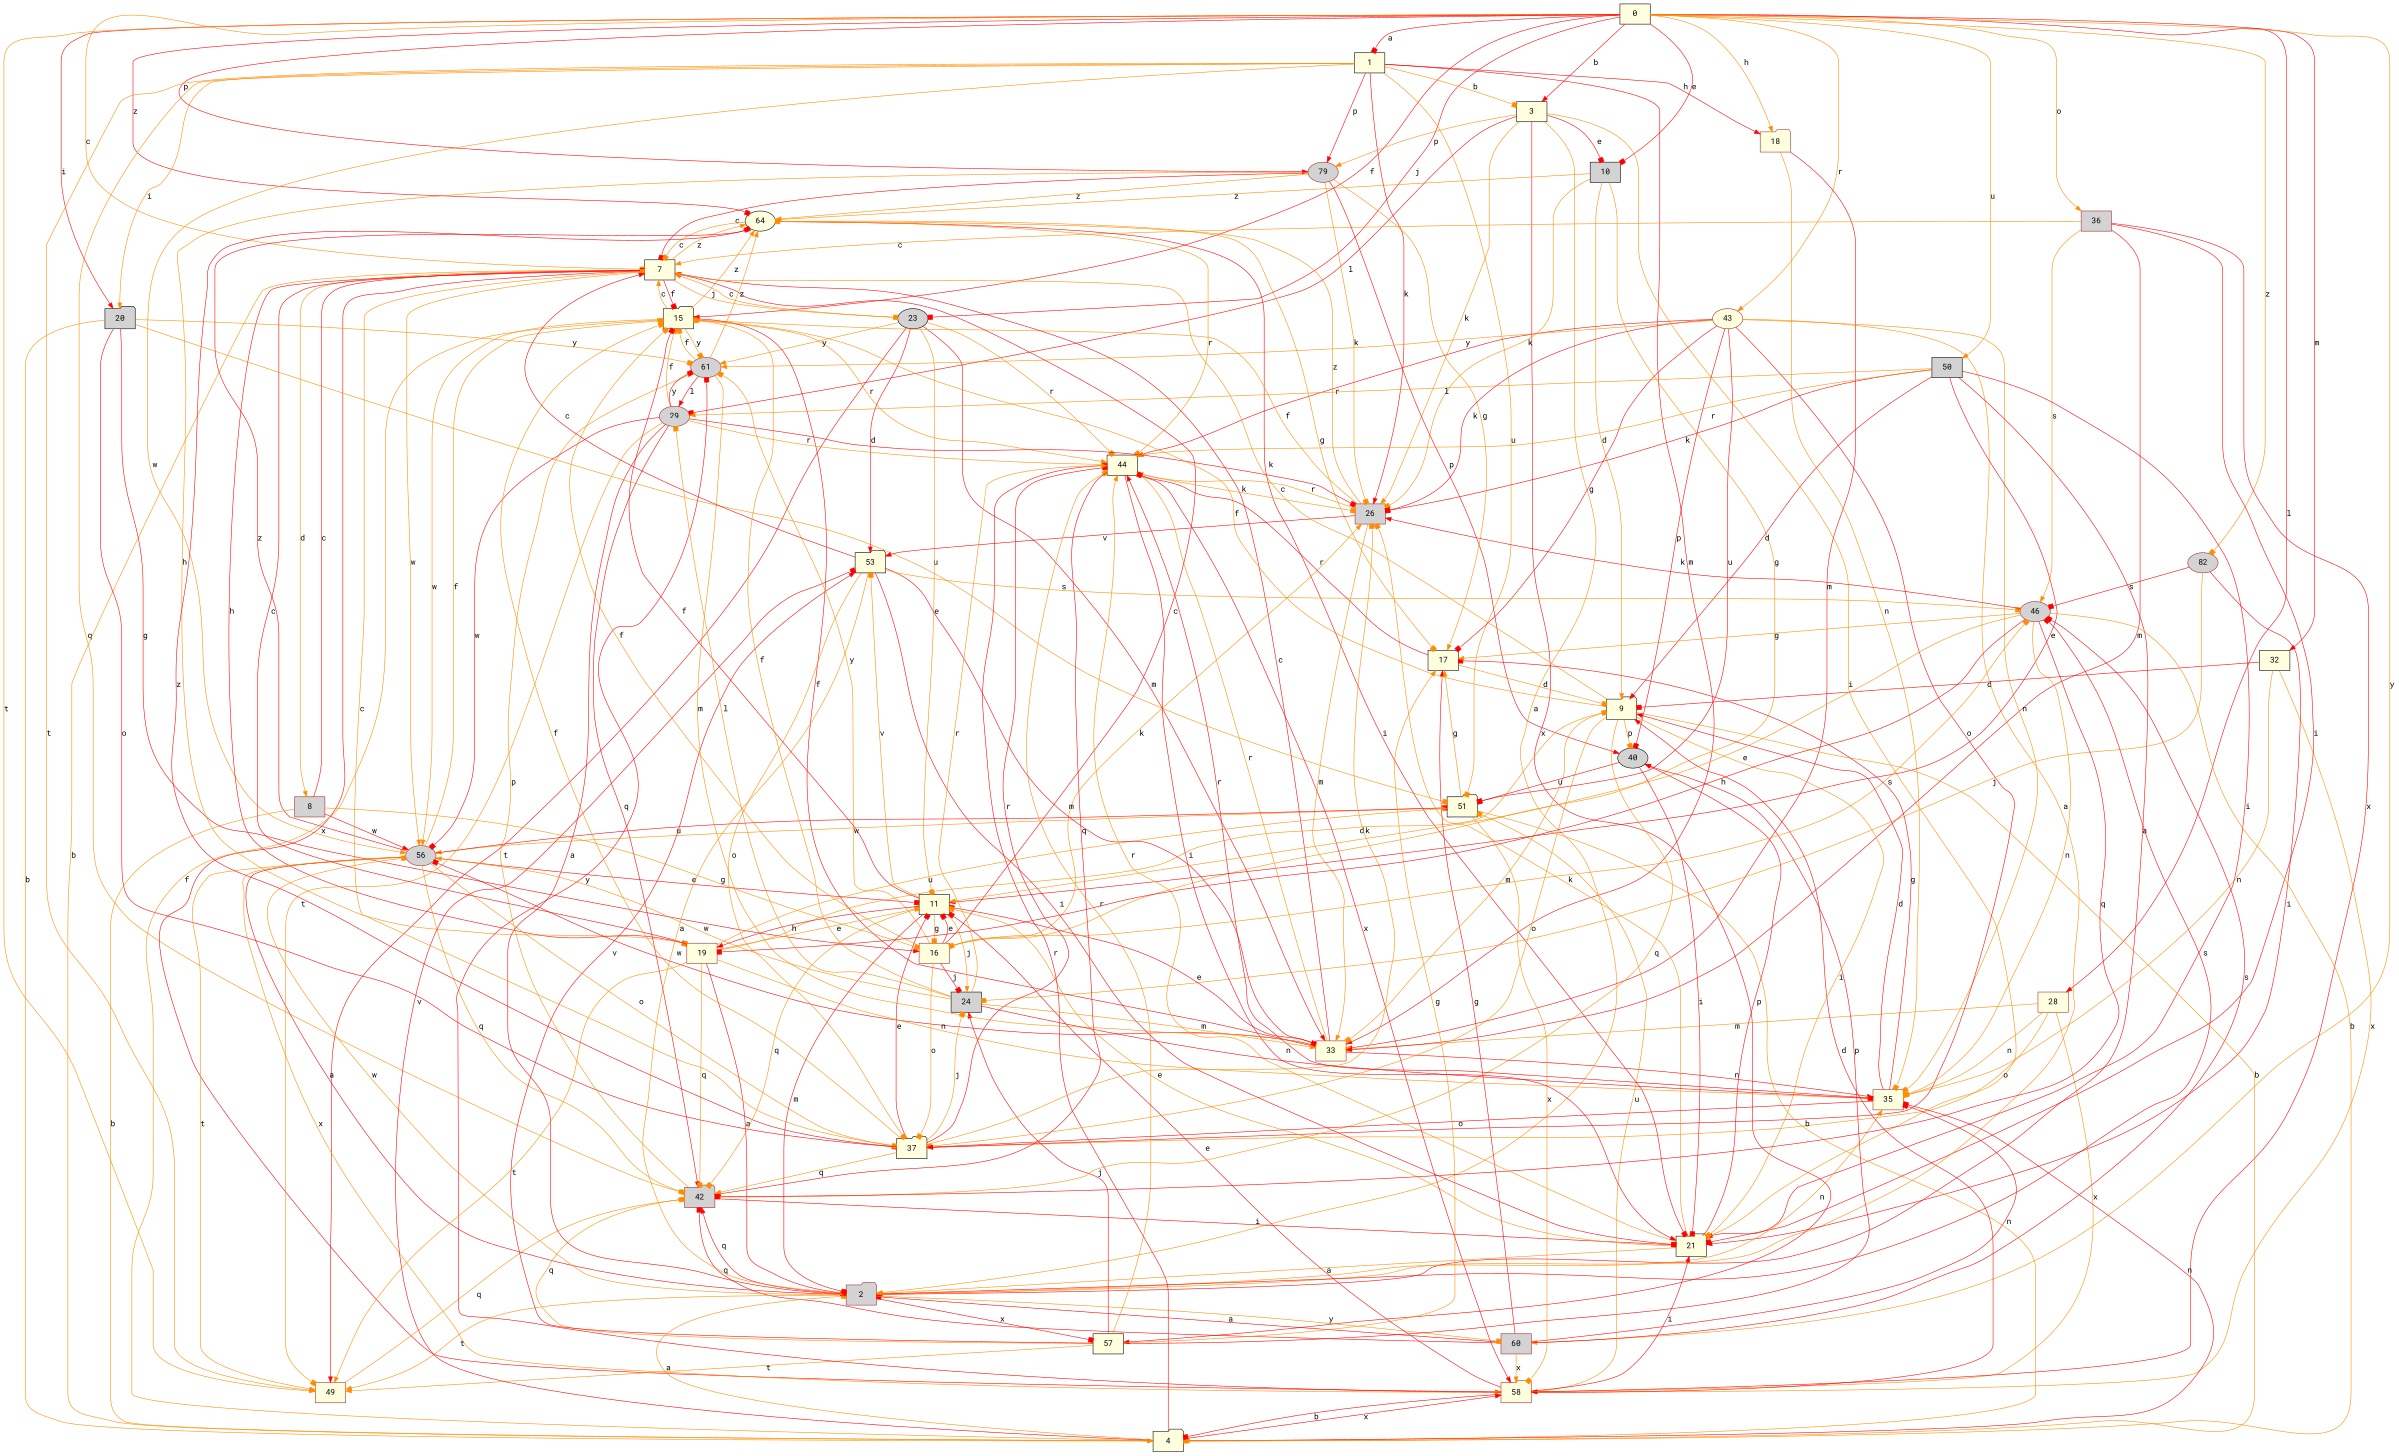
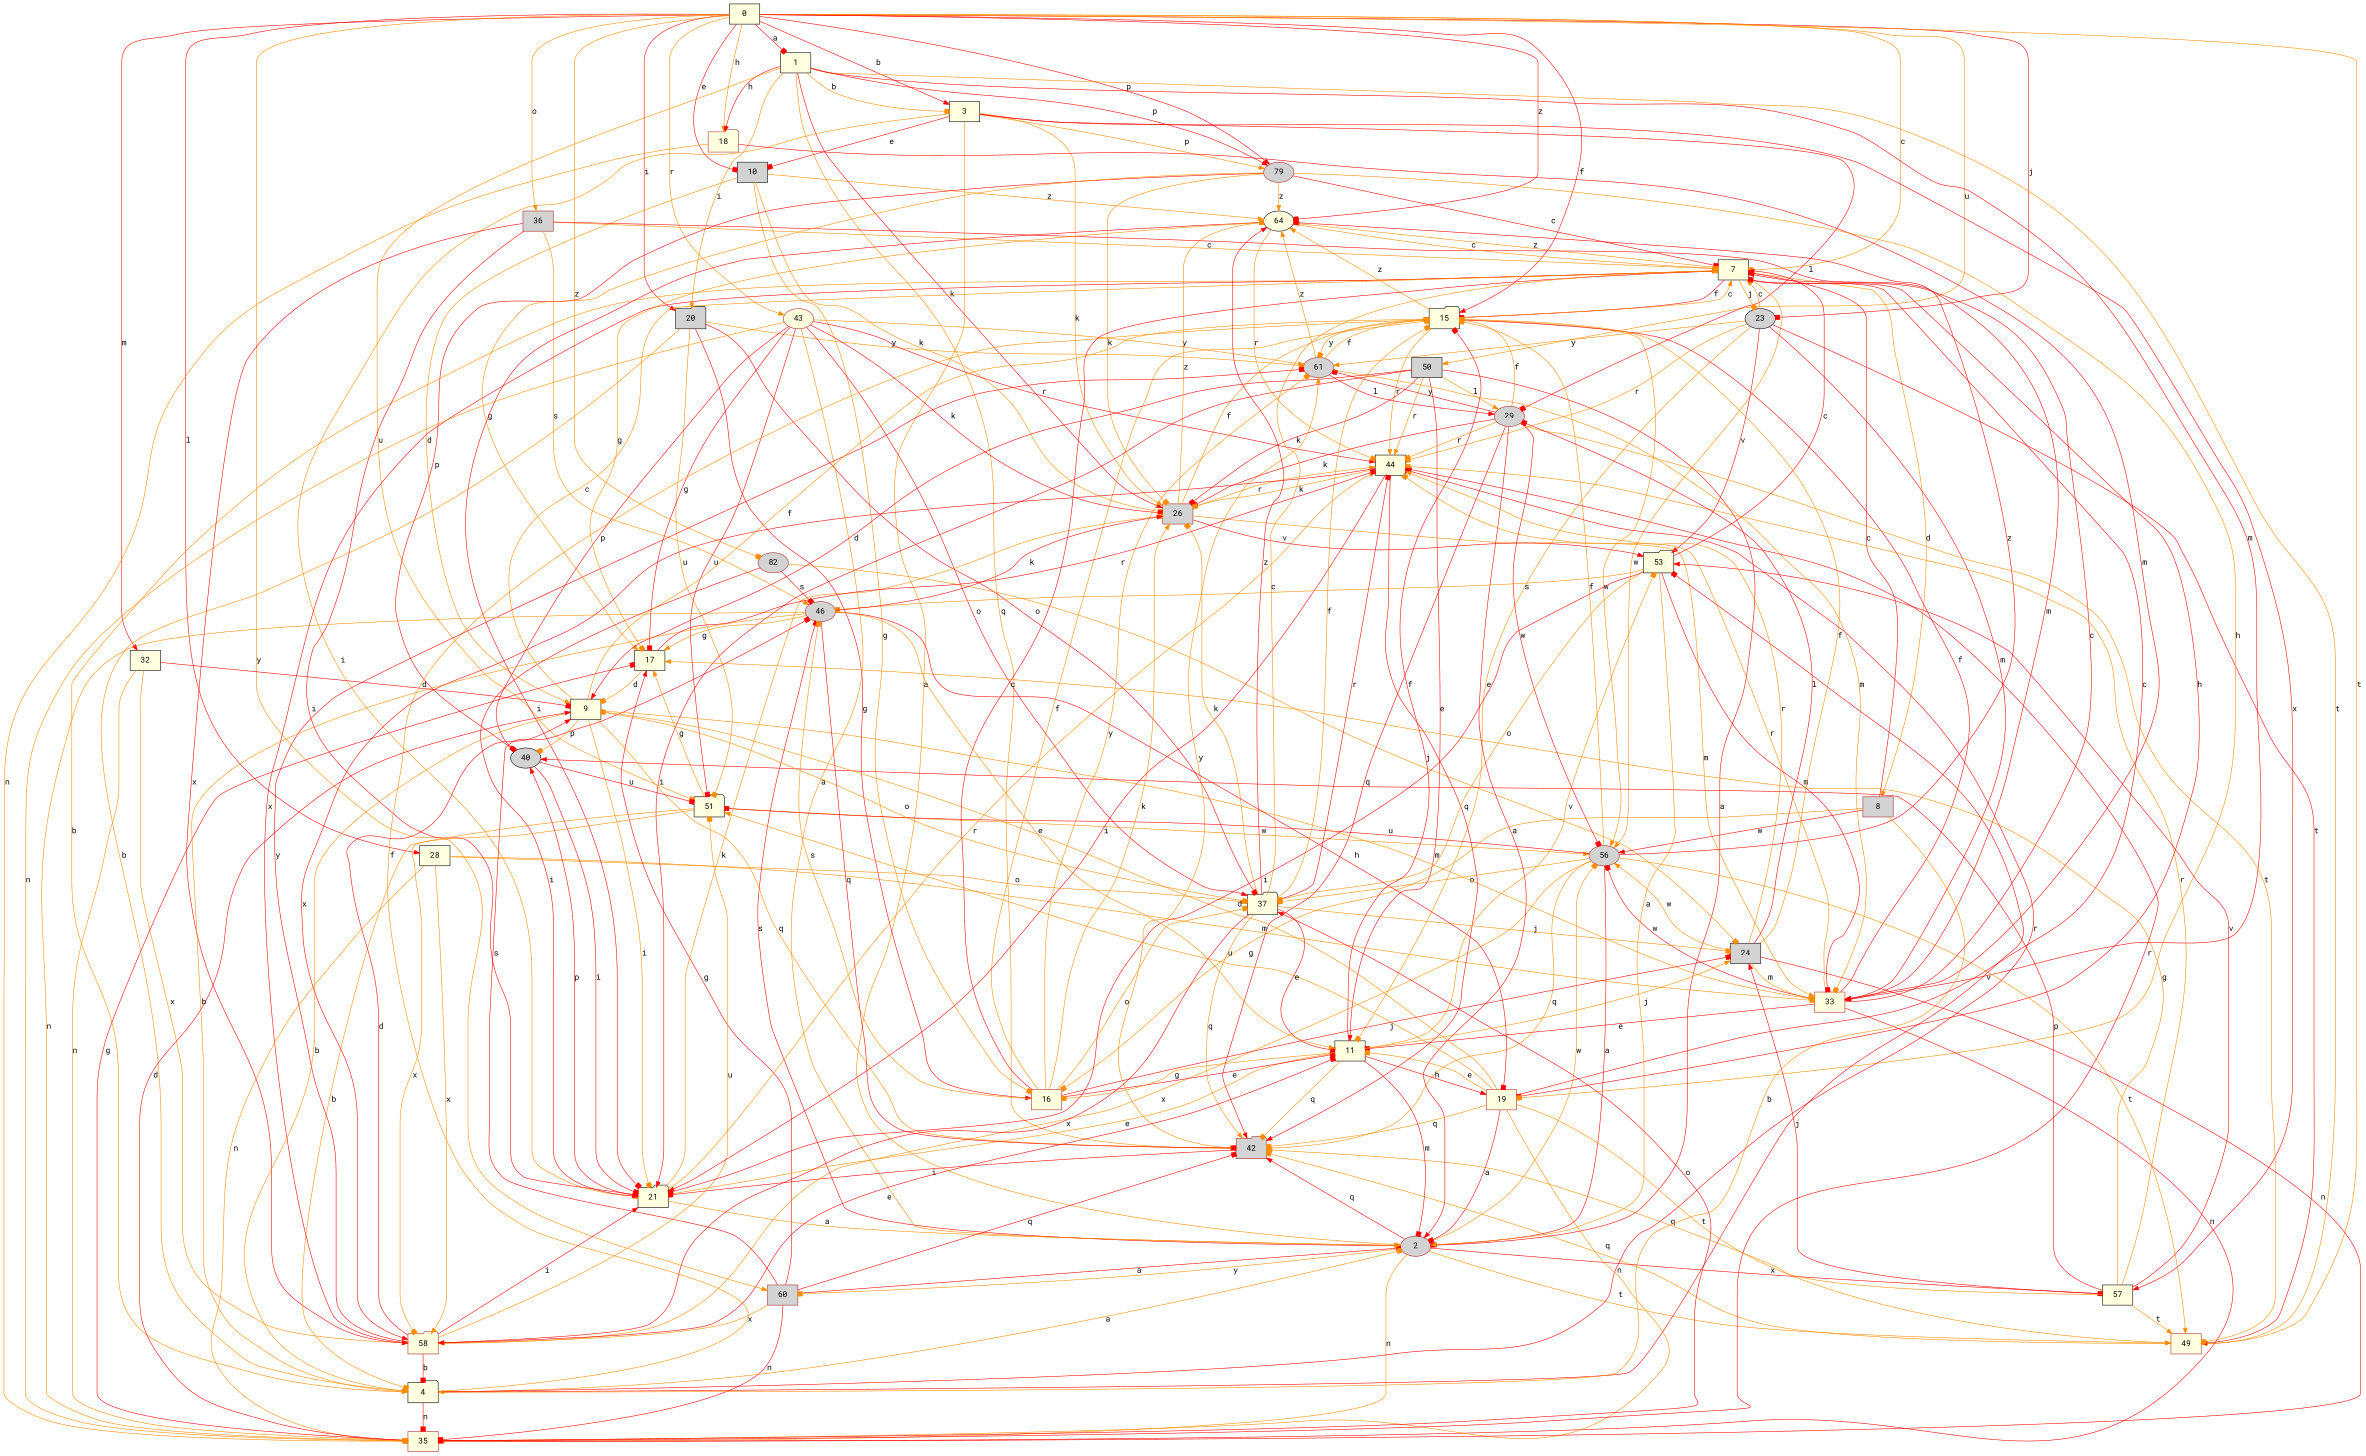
(384, 162) -> none
(873, 441) -> (1743, 441)
(1622, 709) -> (586, 709)
(735, 777) -> (1798, 613)
(514, 782) -> (1201, 758)
(674, 883) -> none
(2053, 1002) -> (435, 856)
(861, 1295) -> (1416, 1246)
(1339, 1417) -> (857, 1149)
